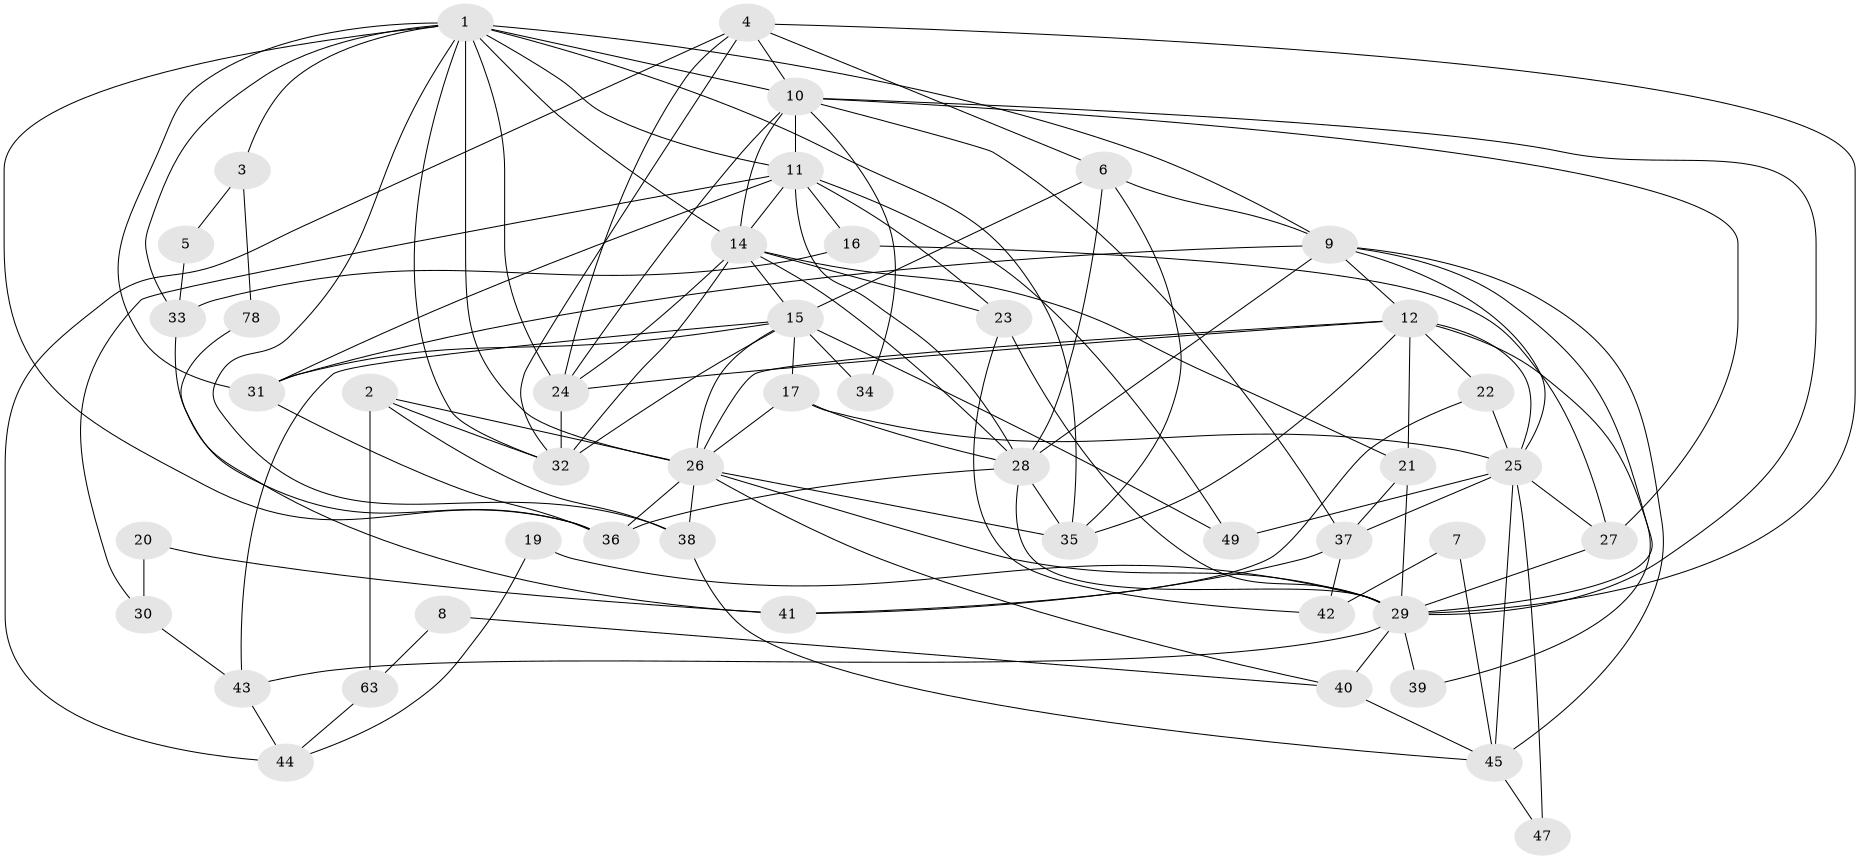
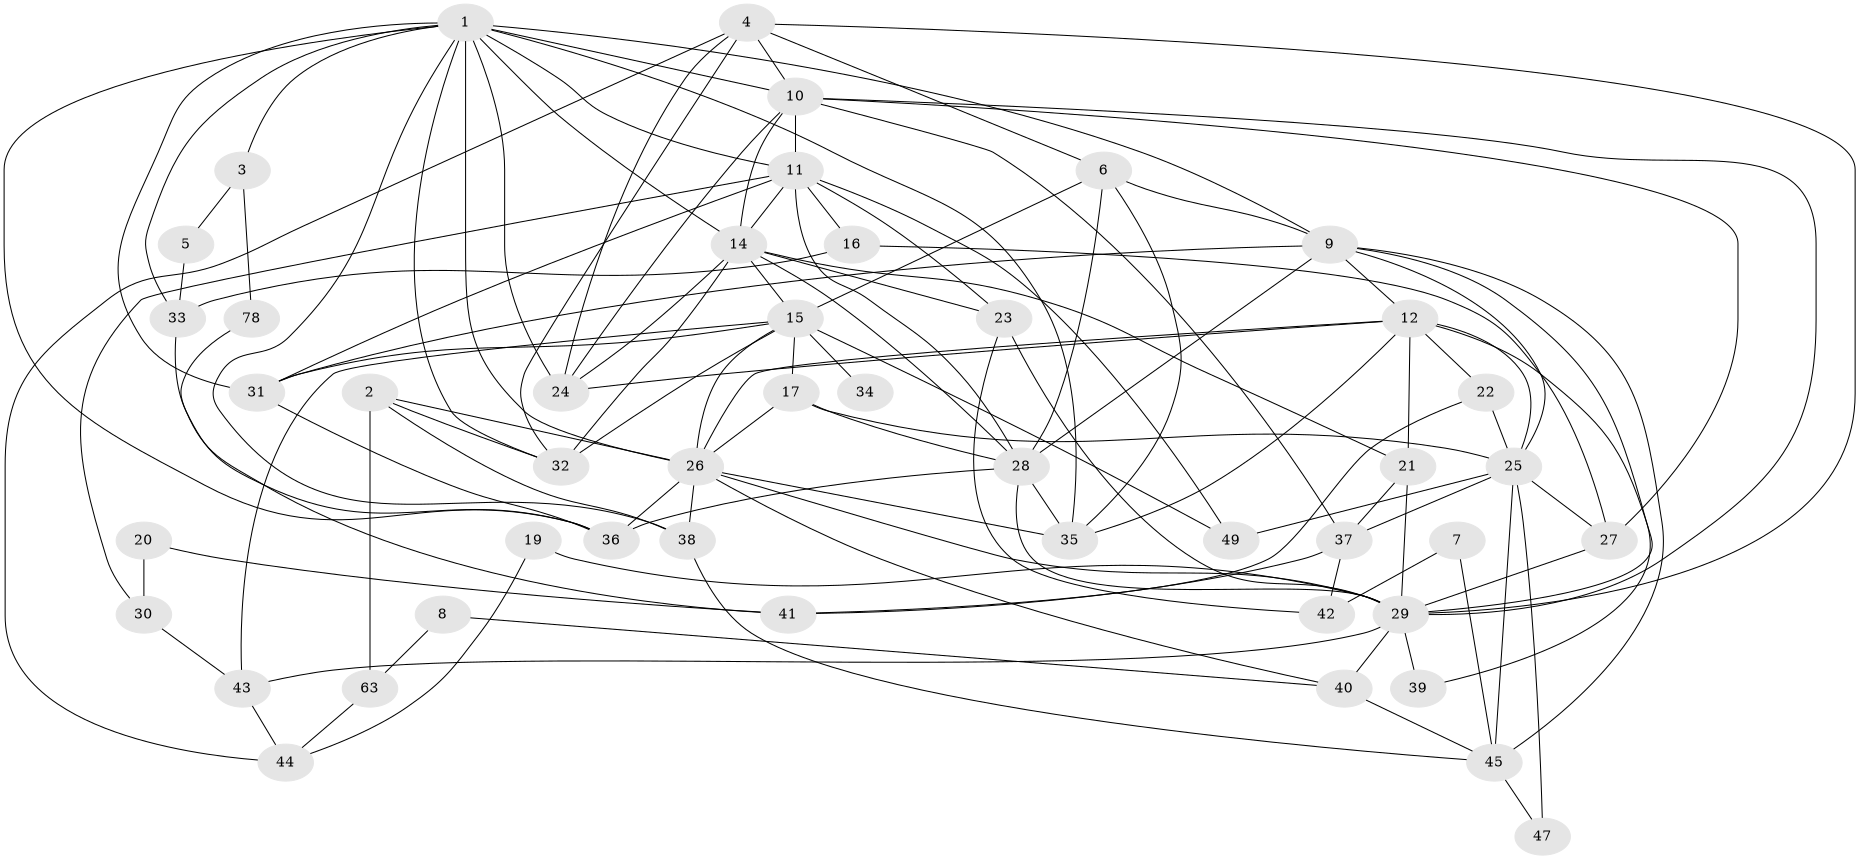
(892, 239) -> none
(561, 423) -> none
